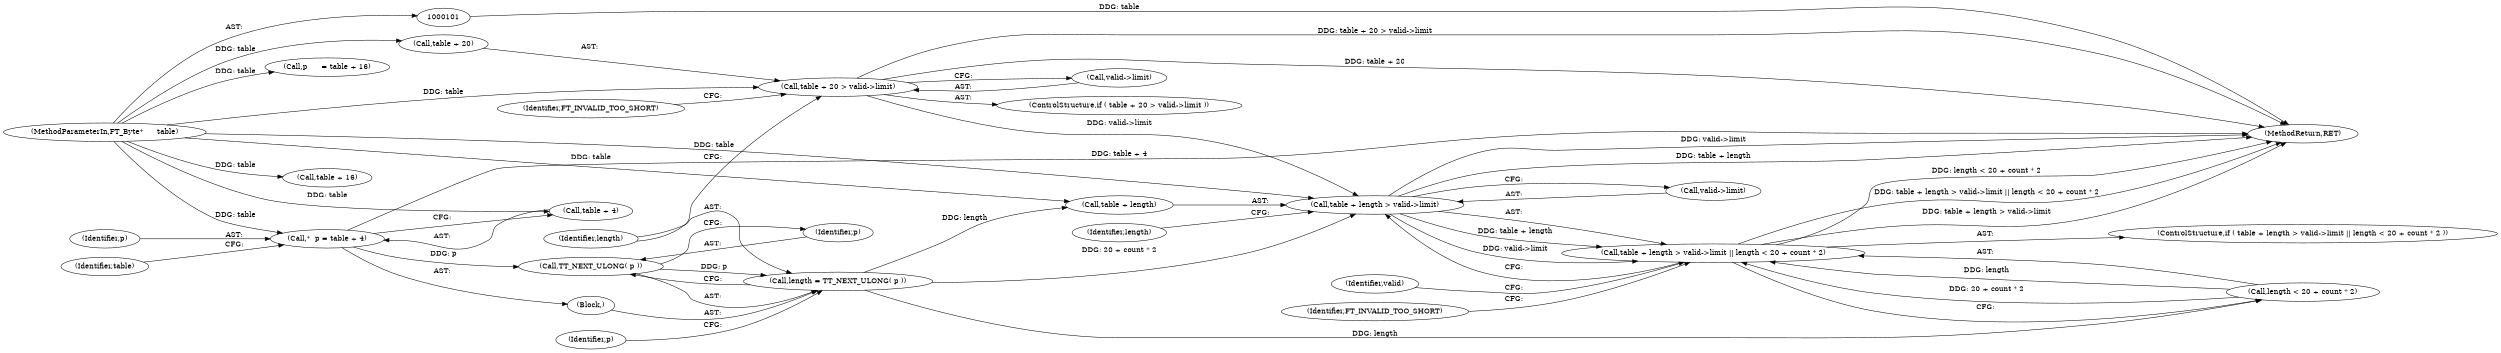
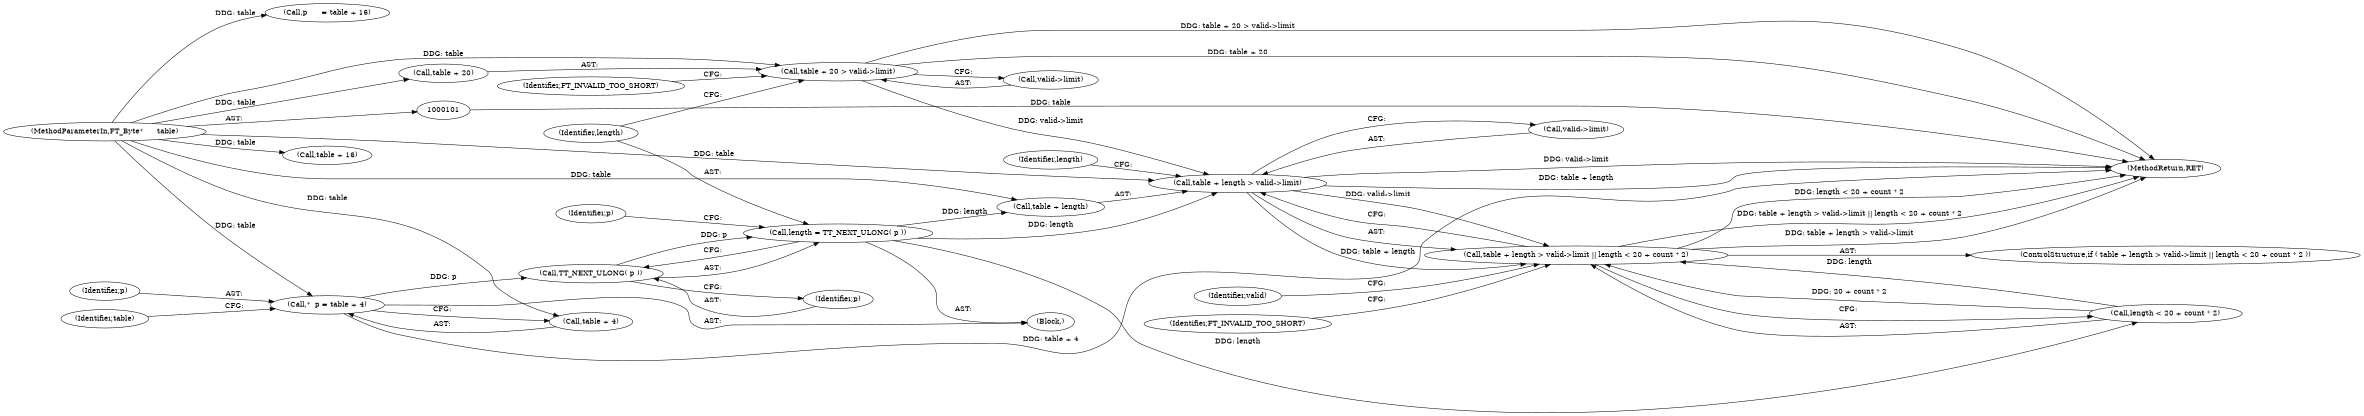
(1119, 106) -> none
(1119, 250) -> (1051, 225)
(714, 319) -> (937, 300)
